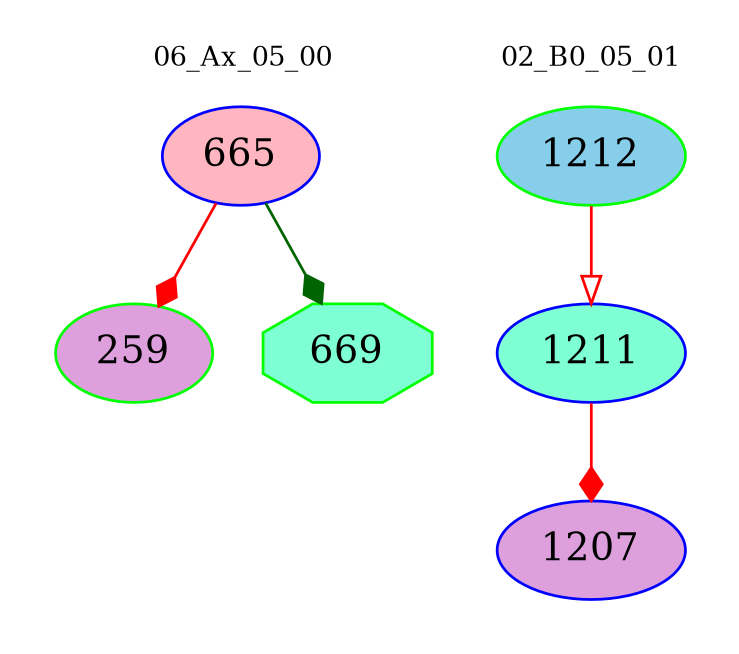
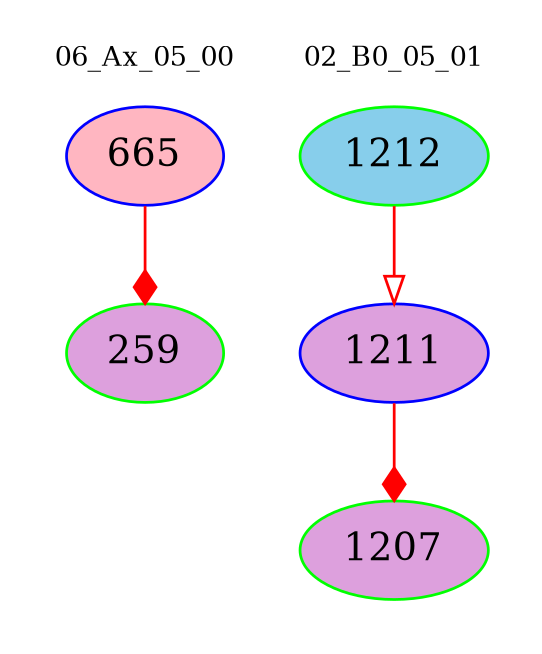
(348, 353) -> none
(591, 353) -> (394, 353)
(591, 550) -> (394, 550)
